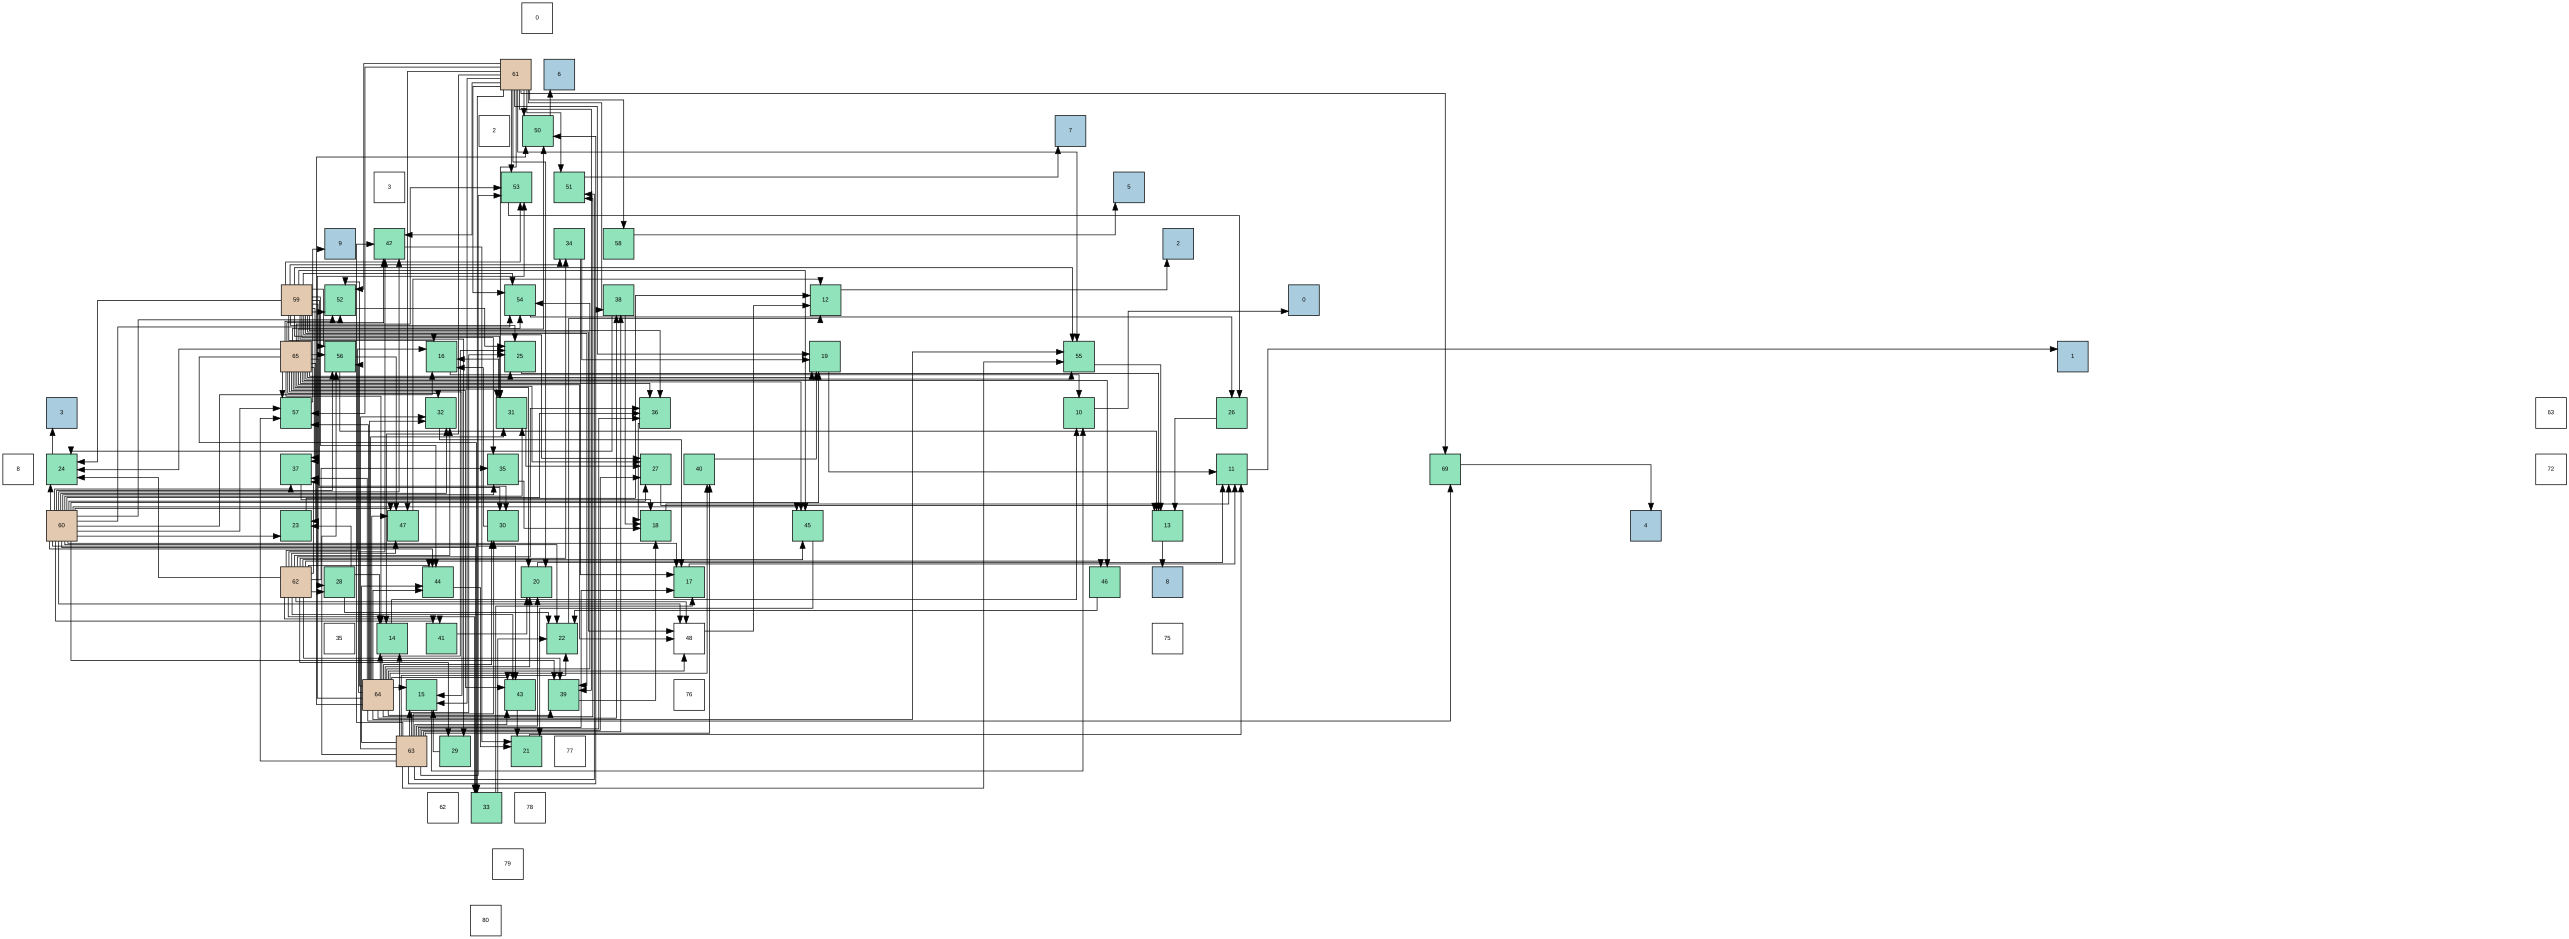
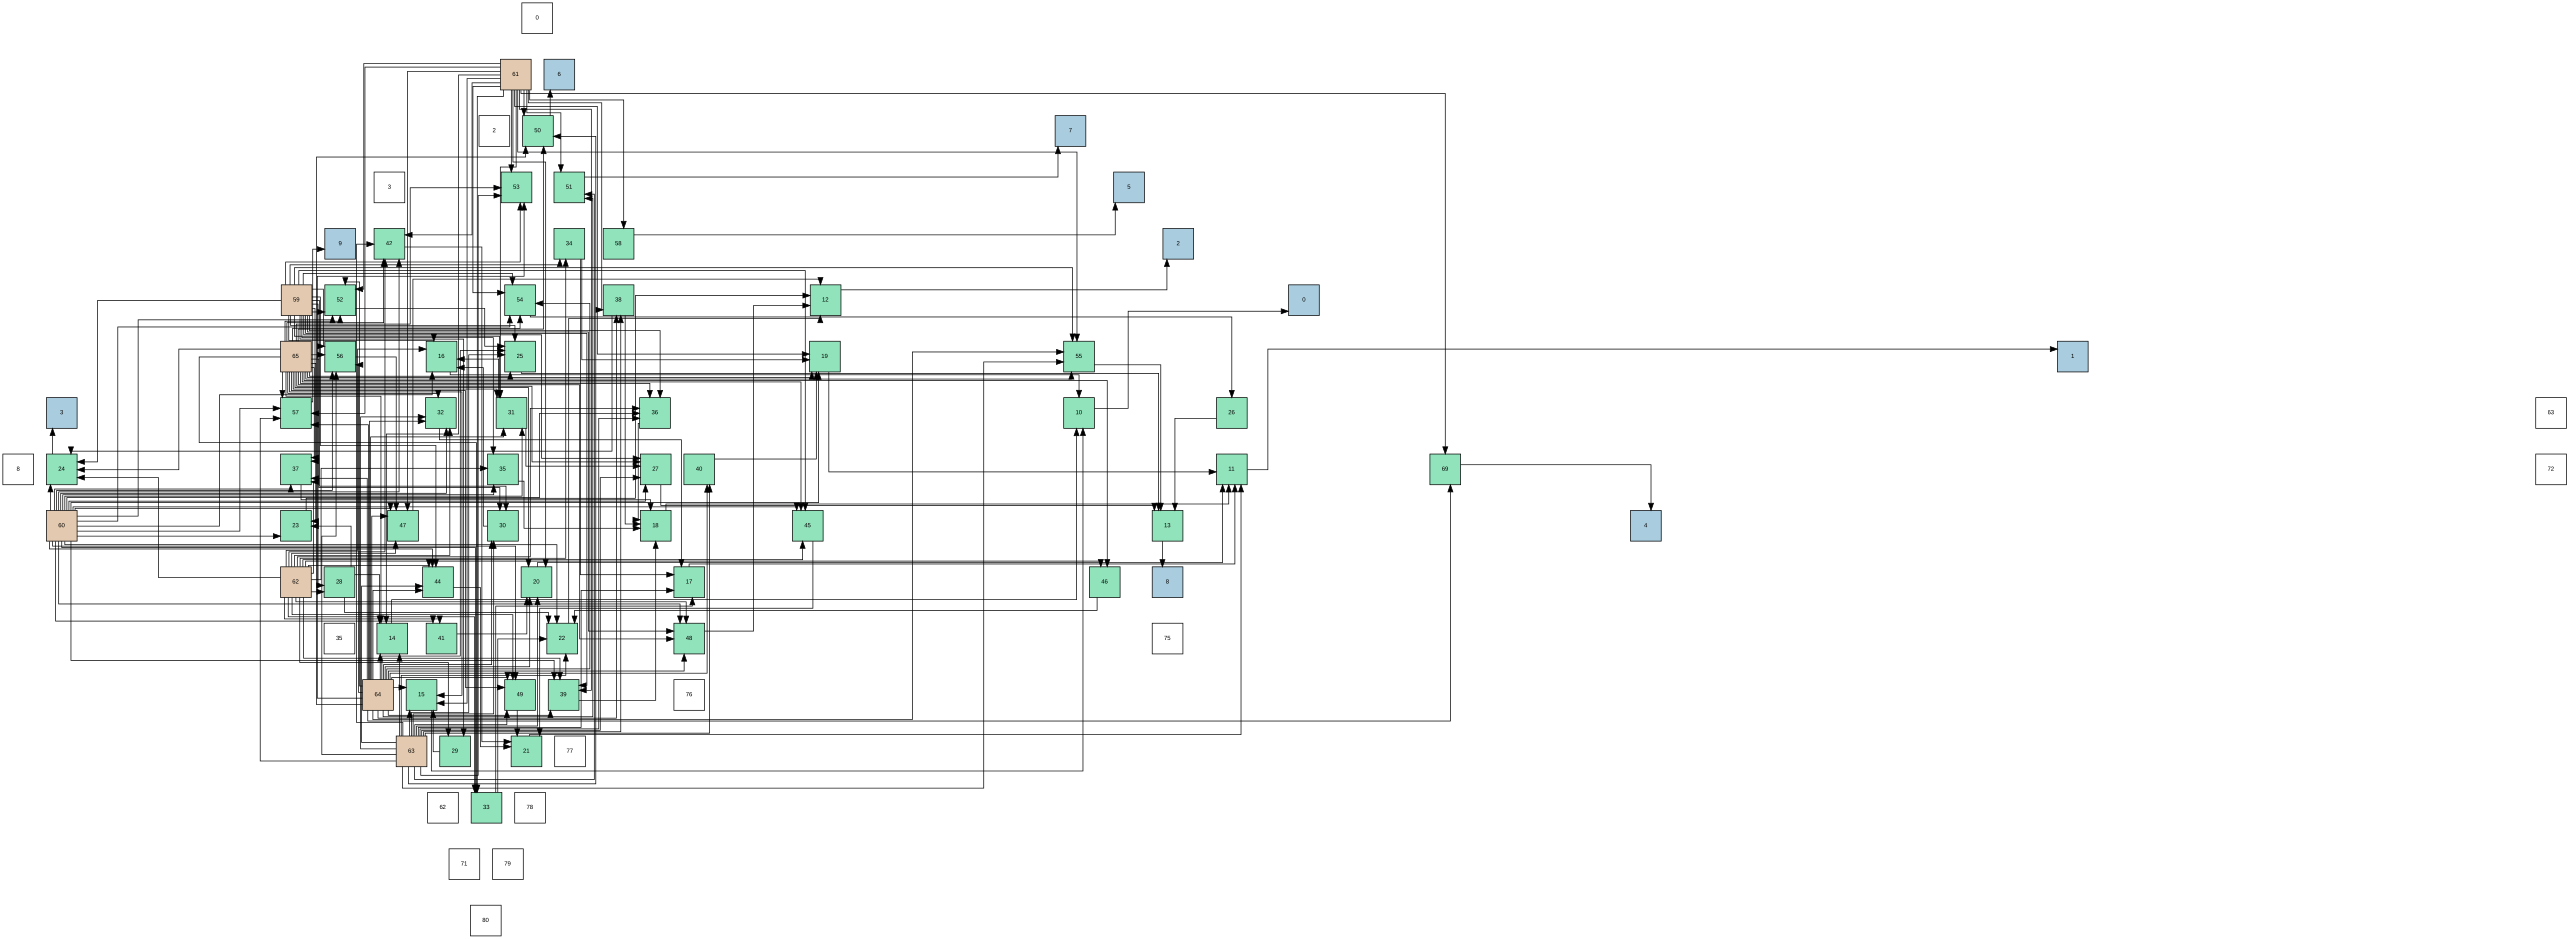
(955, 216) -> none
(731, 431) -> none
(379, 543) -> none
(689, 639) -> (689, 639)
(520, 695) -> (520, 695)
none -> (464, 864)
